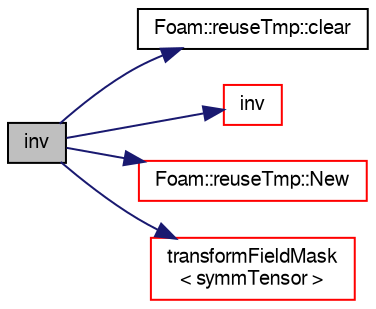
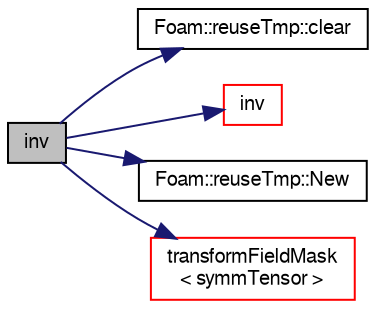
(253, 181) -> (253, 181)
